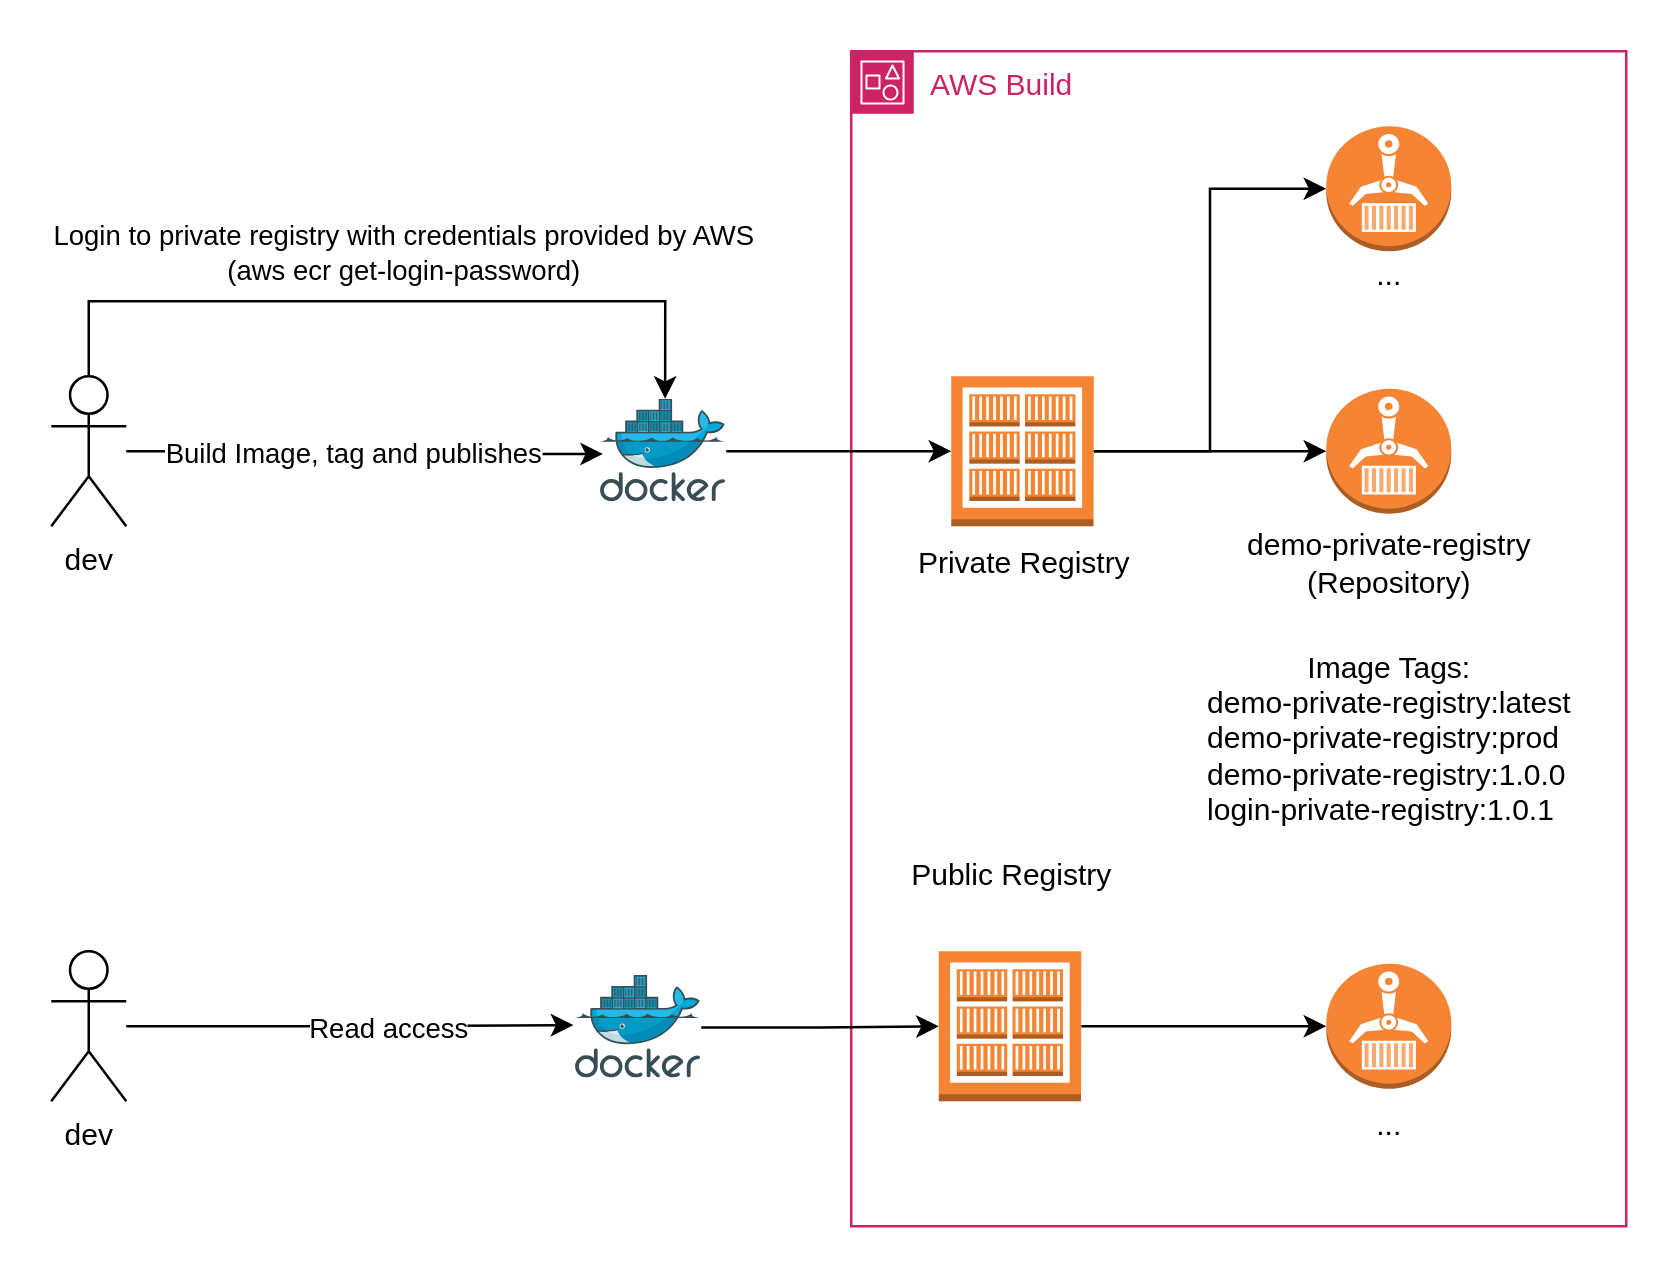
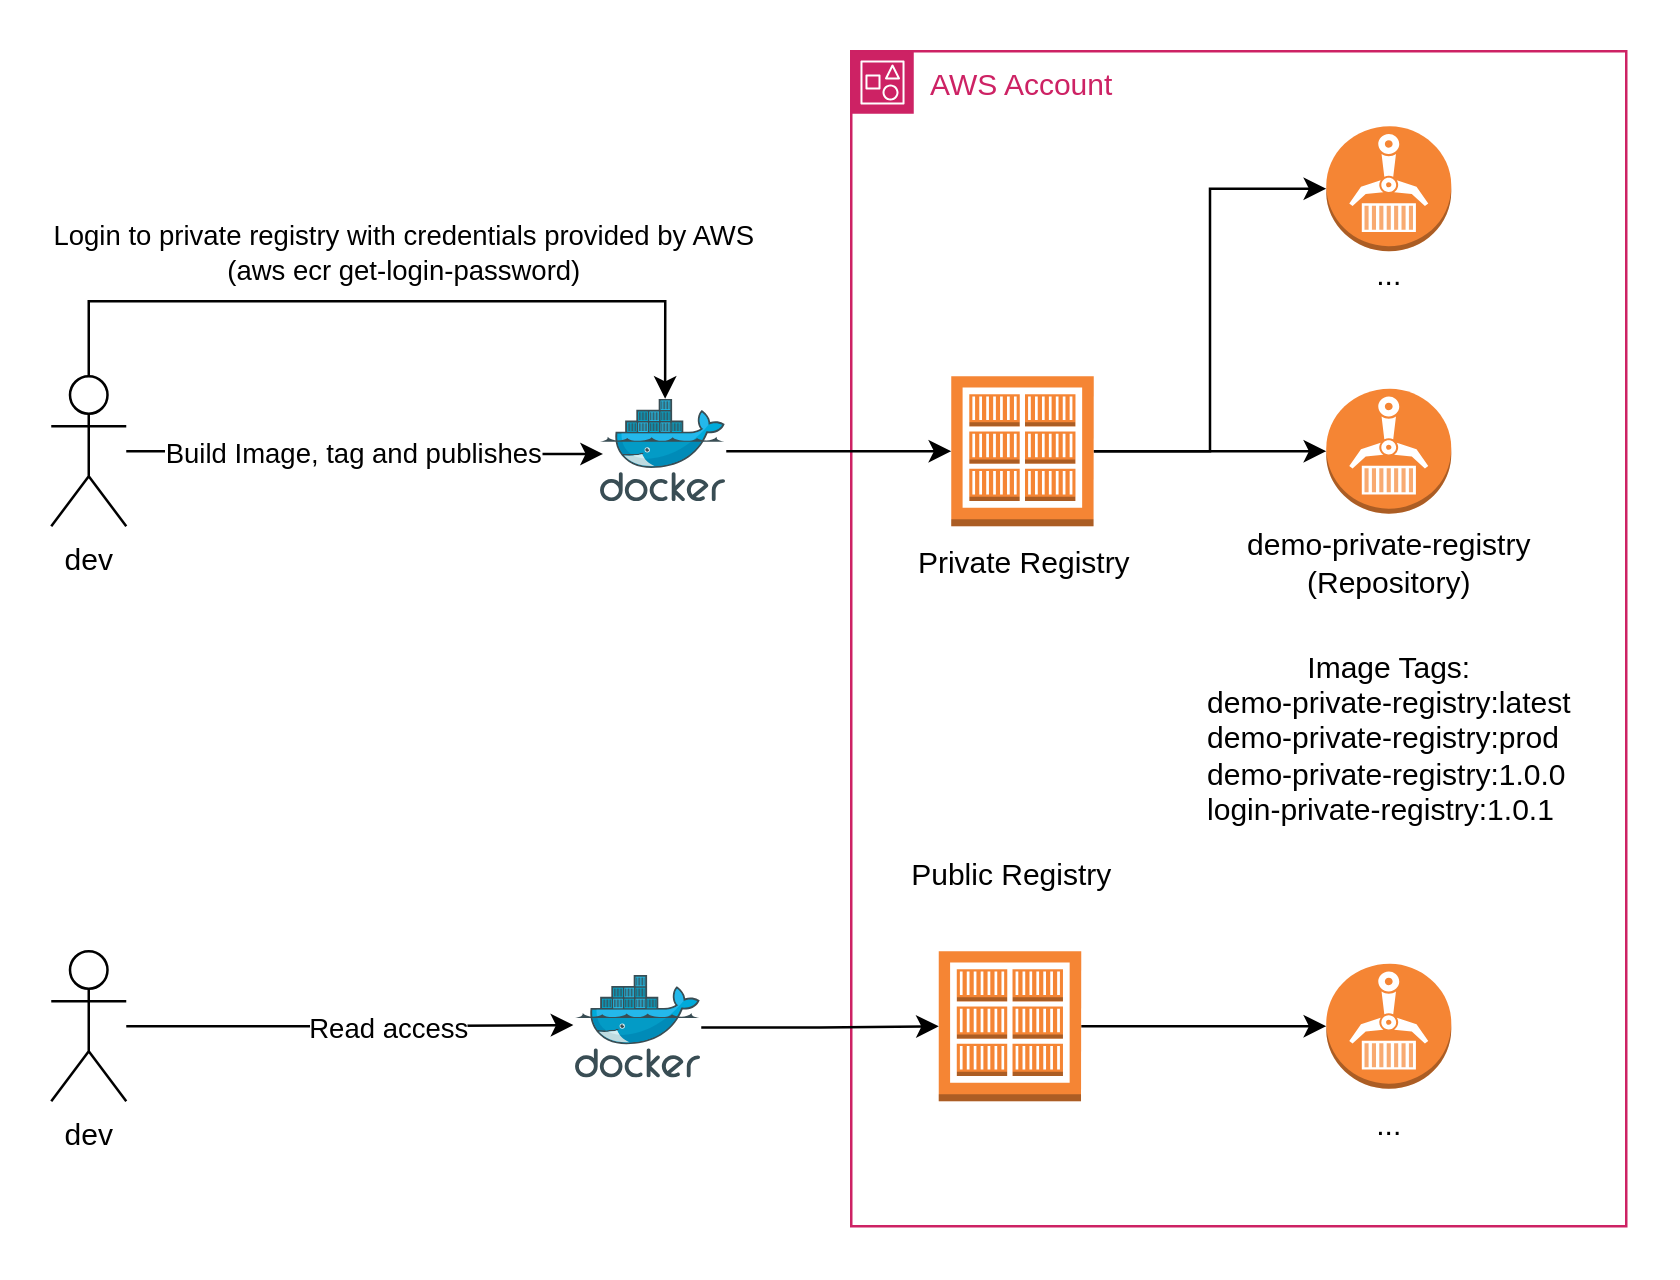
(995, 87) -> (1020, 87)
